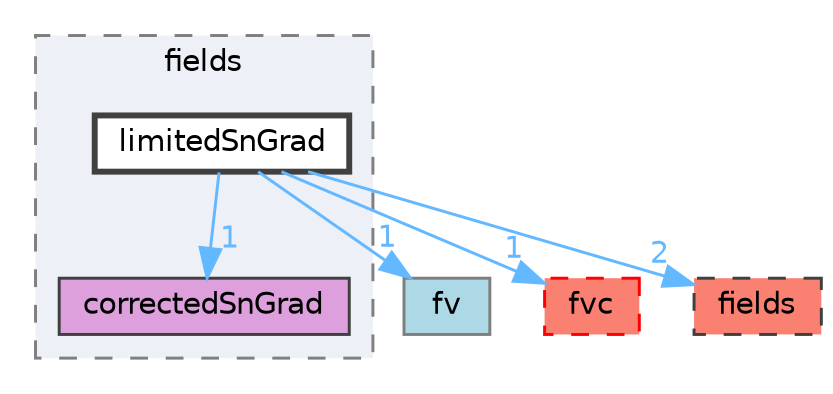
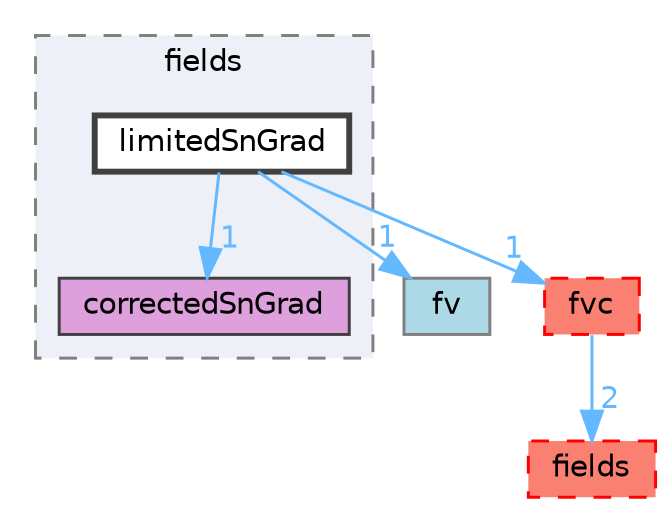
(486, 224) -> (592, 373)
(758, 306) -> (592, 469)
